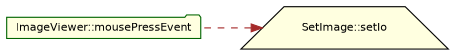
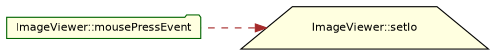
(345, 28) -> (365, 28)
